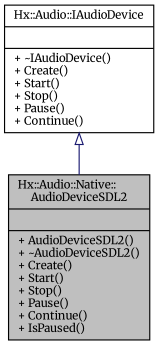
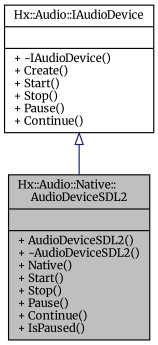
(46, 266) -> (46, 266)
